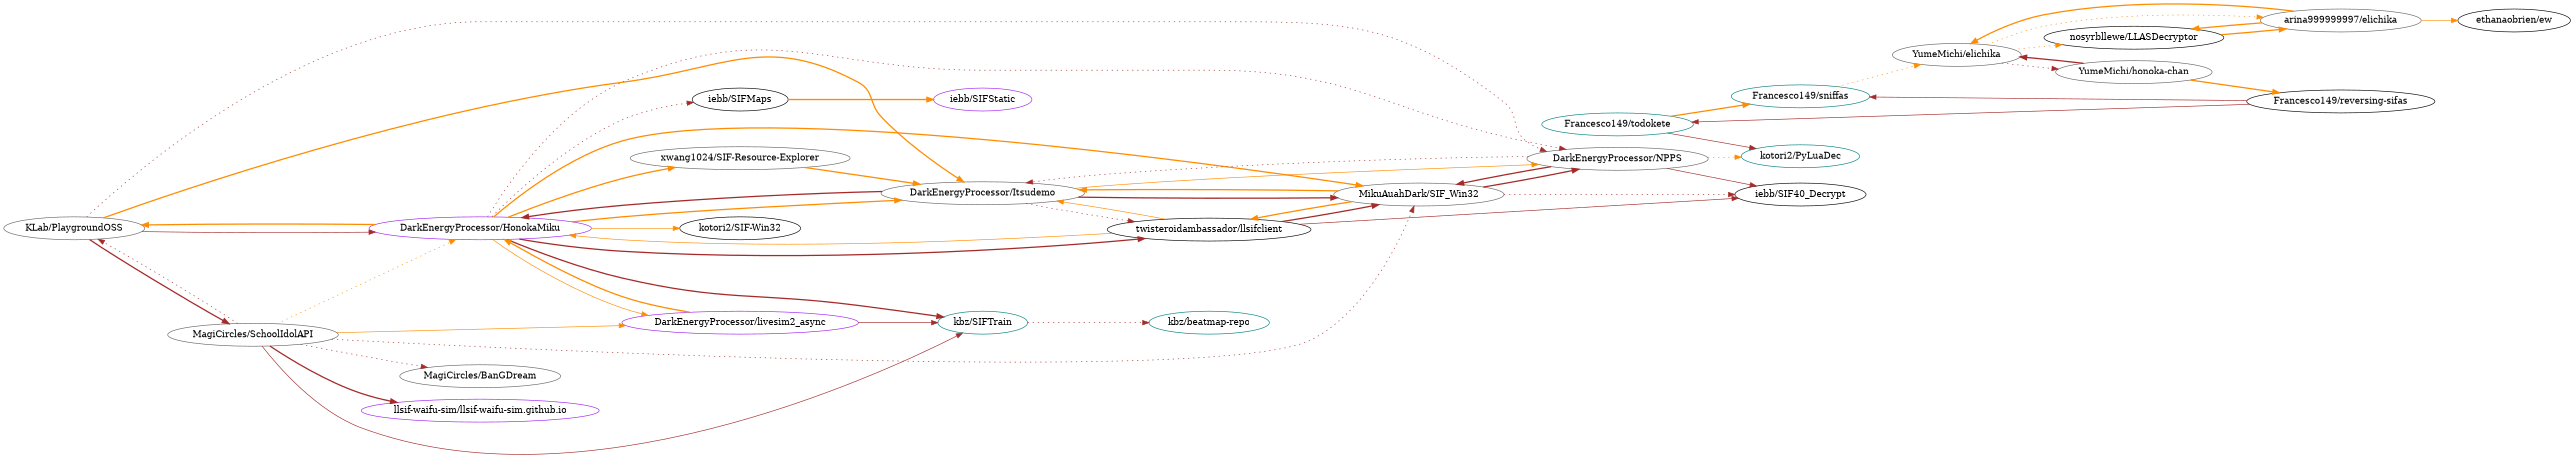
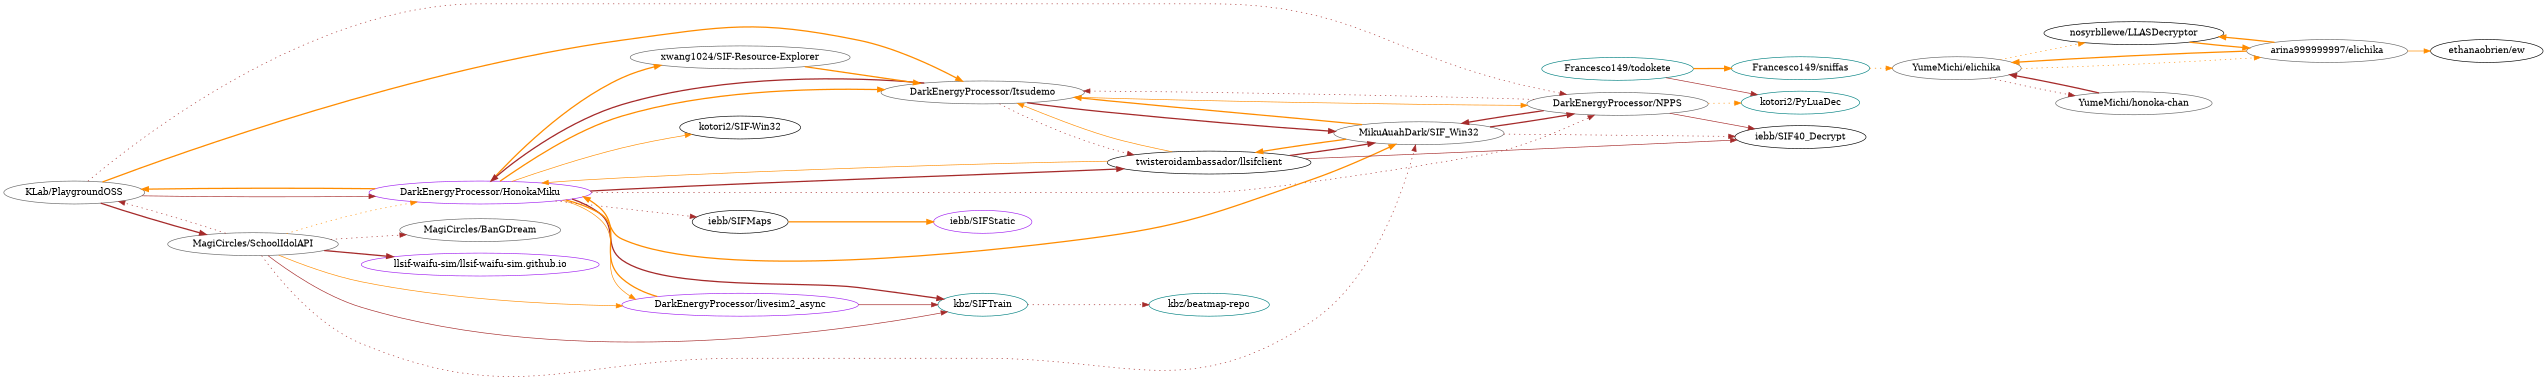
(2341, 101) -> none
